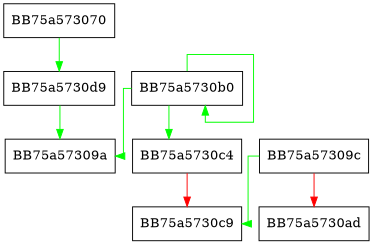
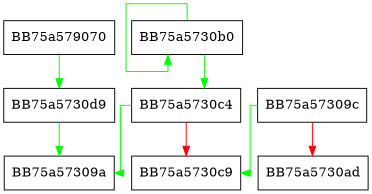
(59, 21) -> (59, 38)
(123, 119) -> (120, 134)
